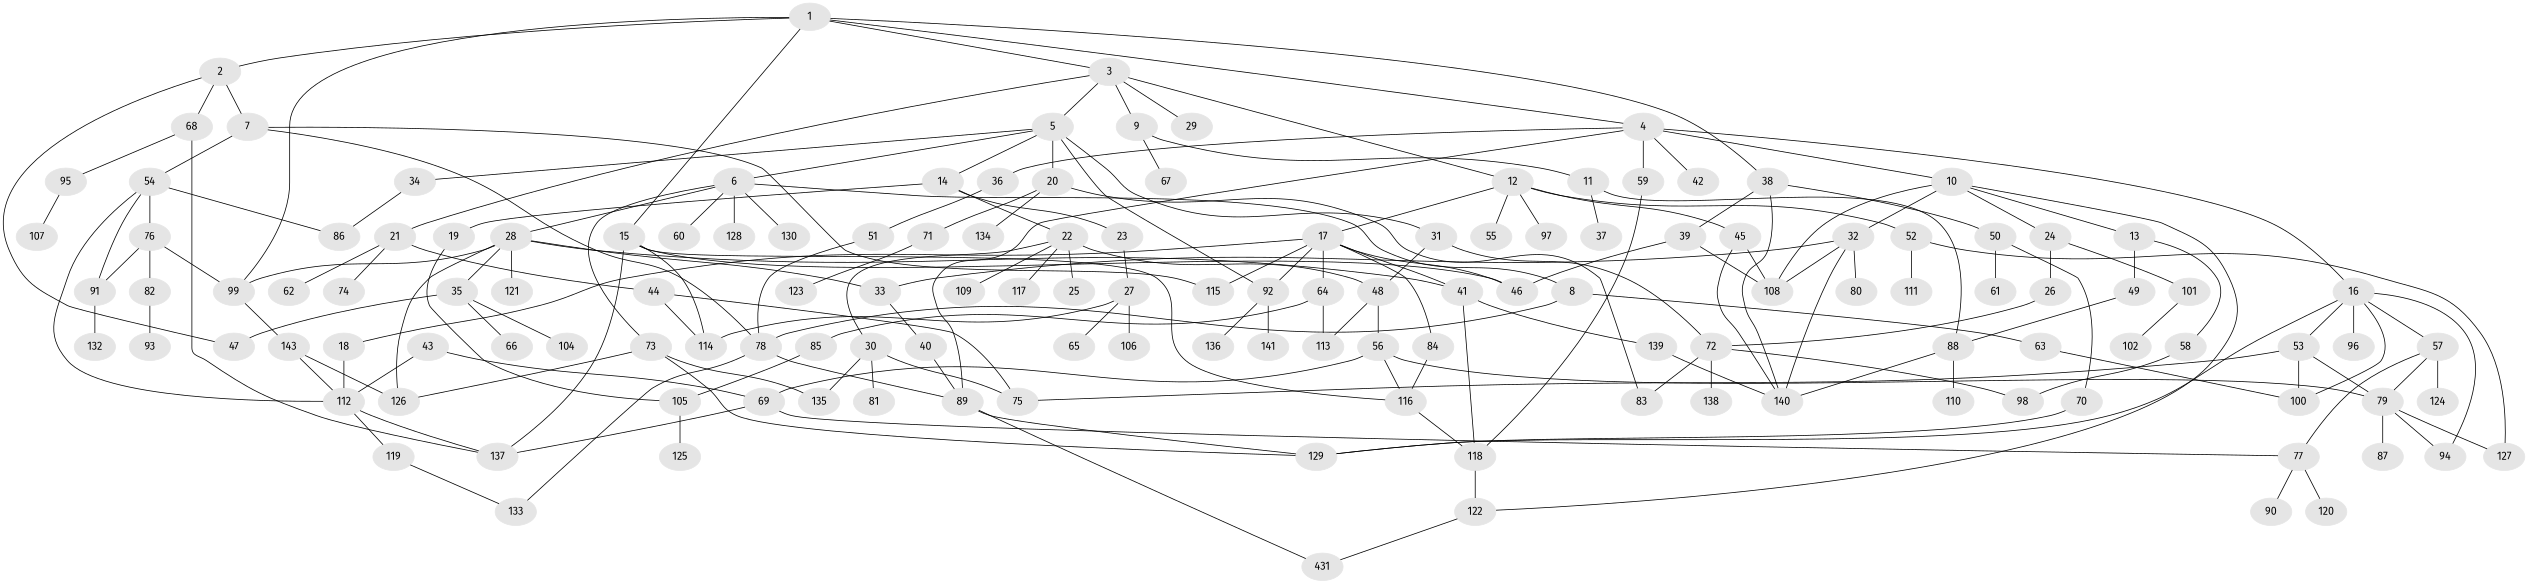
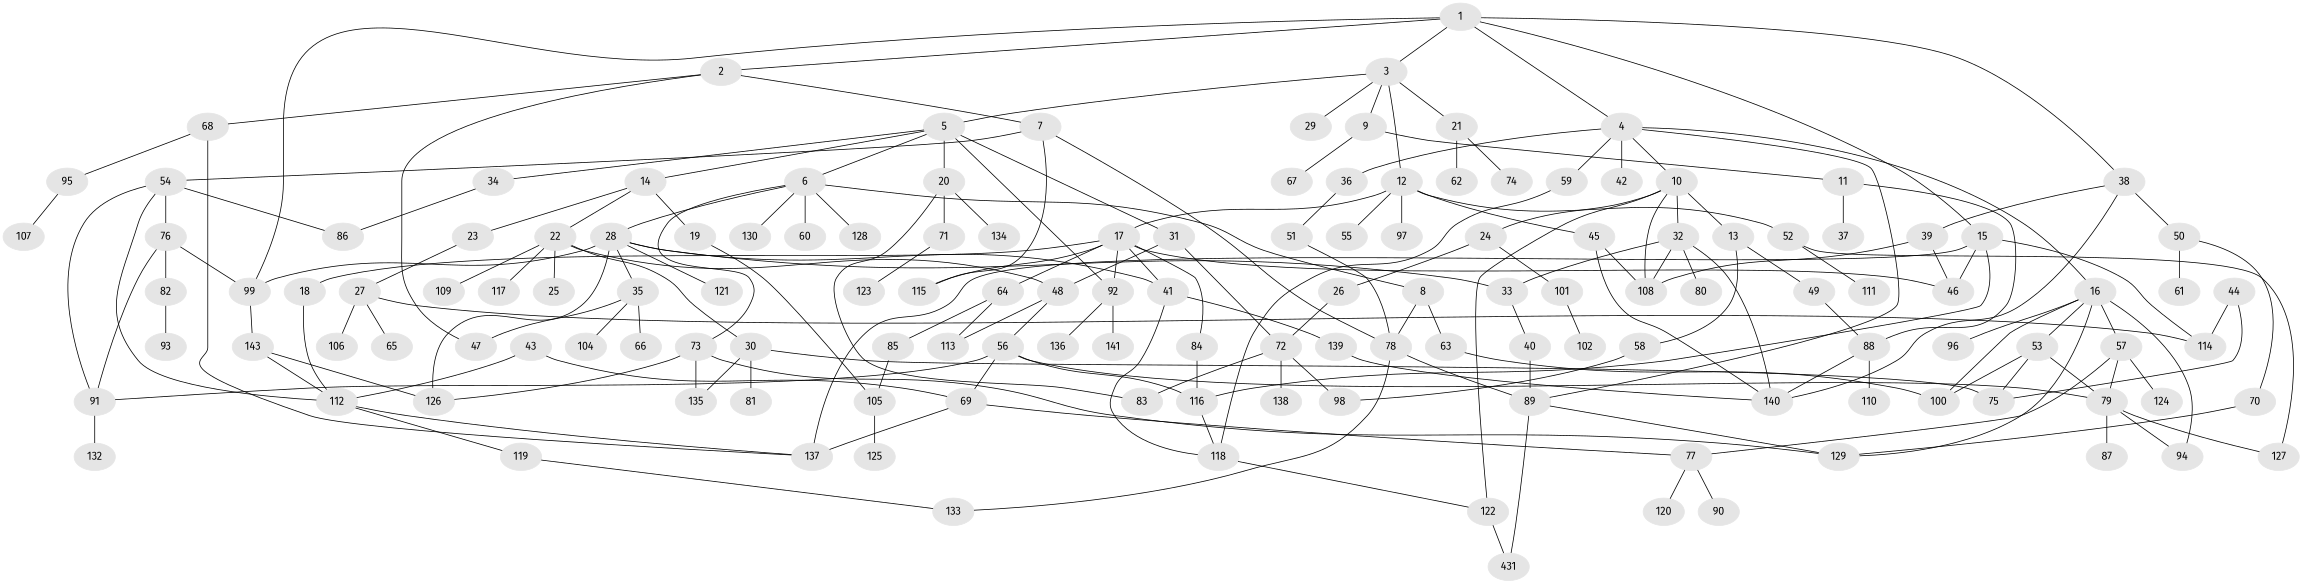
(522, 272) -> none
none -> (530, 385)
